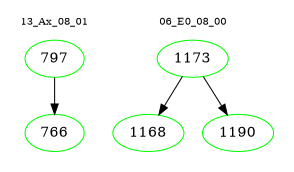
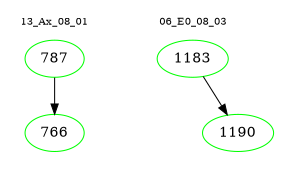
(193, 22) -> (193, 22)
(55, 59) -> (55, 59)
(193, 59) -> (193, 59)
(148, 133) -> none
